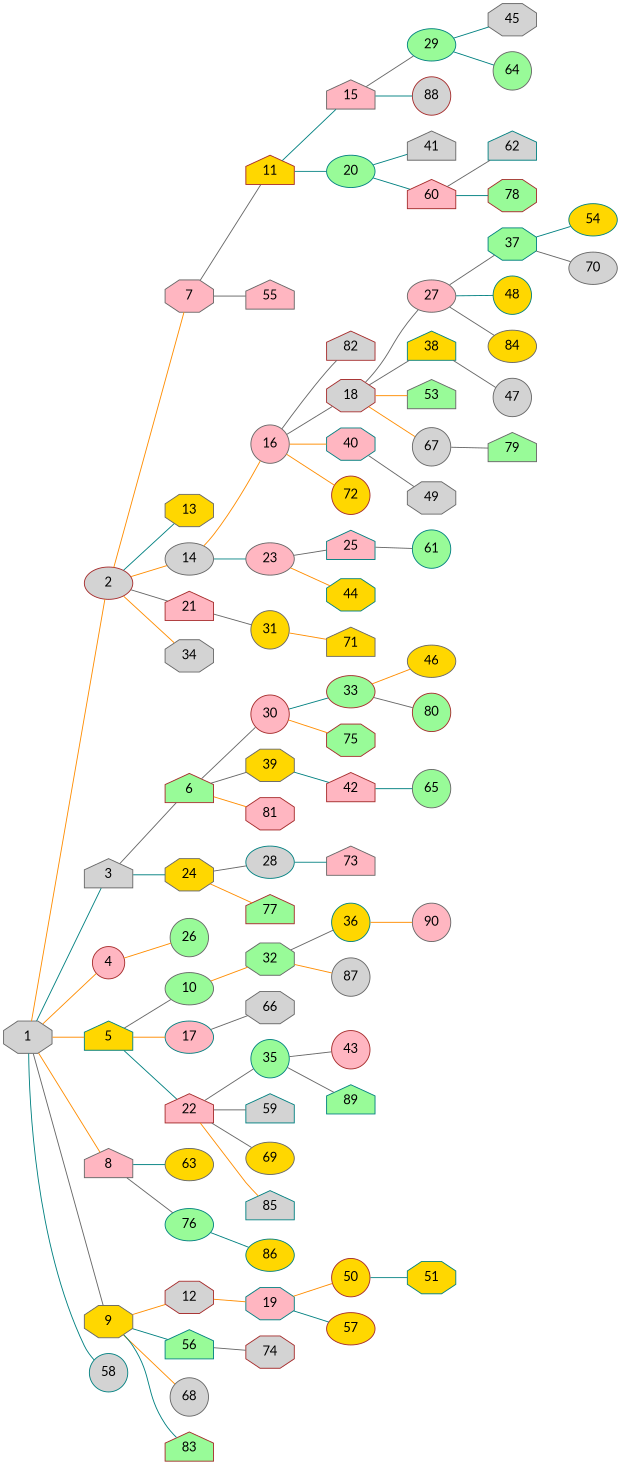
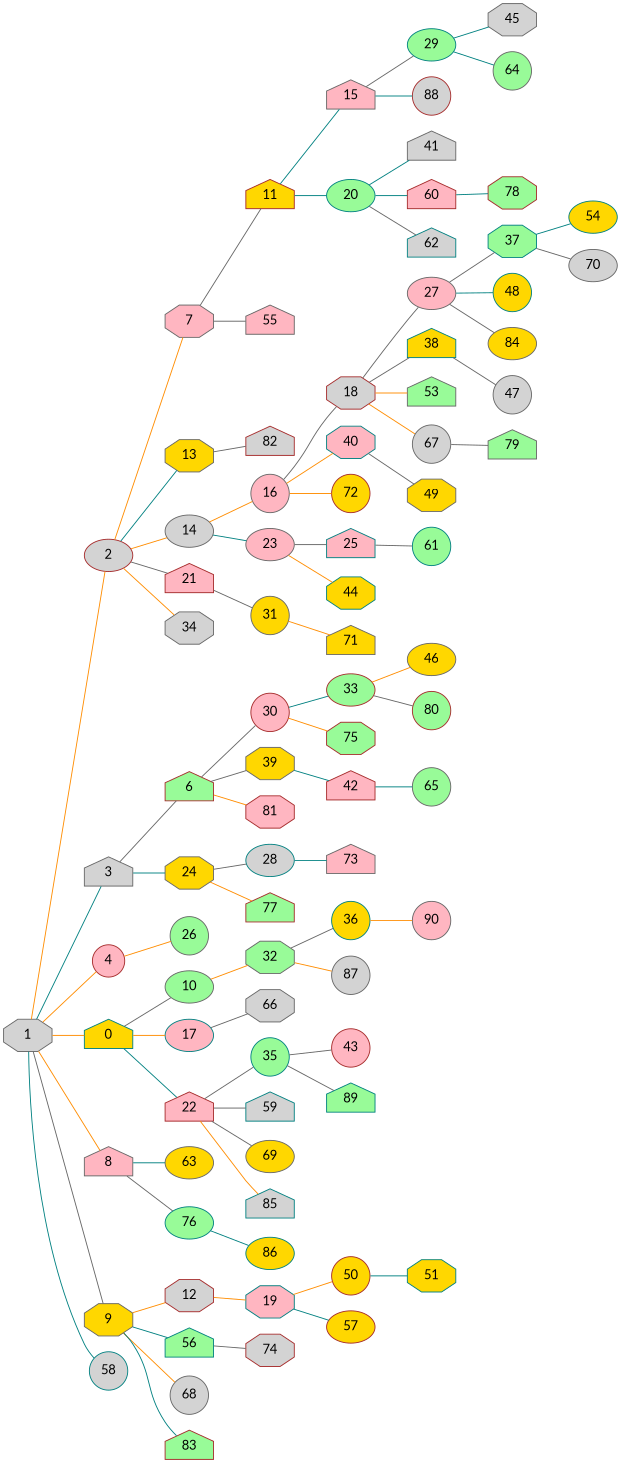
(469, 173) -> (393, 221)
(308, 394) -> (230, 449)
(432, 498) -> (432, 495)
(109, 1037) -> (109, 1035)
